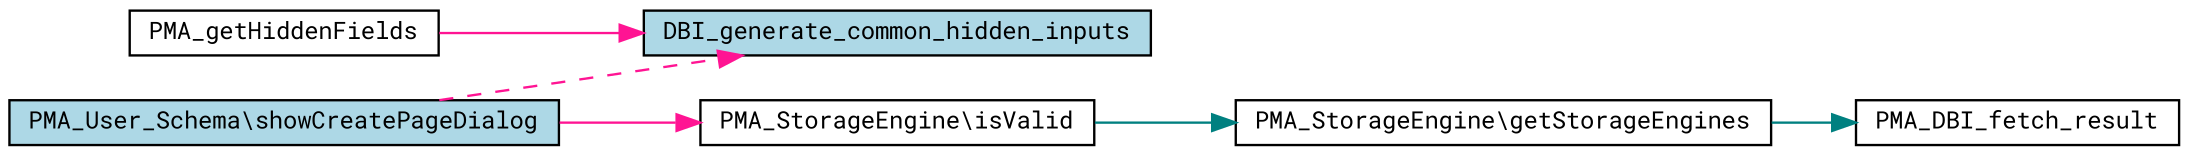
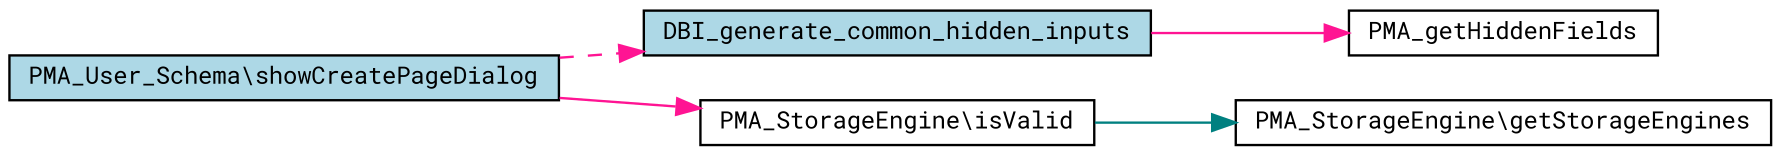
(529, 33) -> (1238, 33)
(2018, 123) -> none
